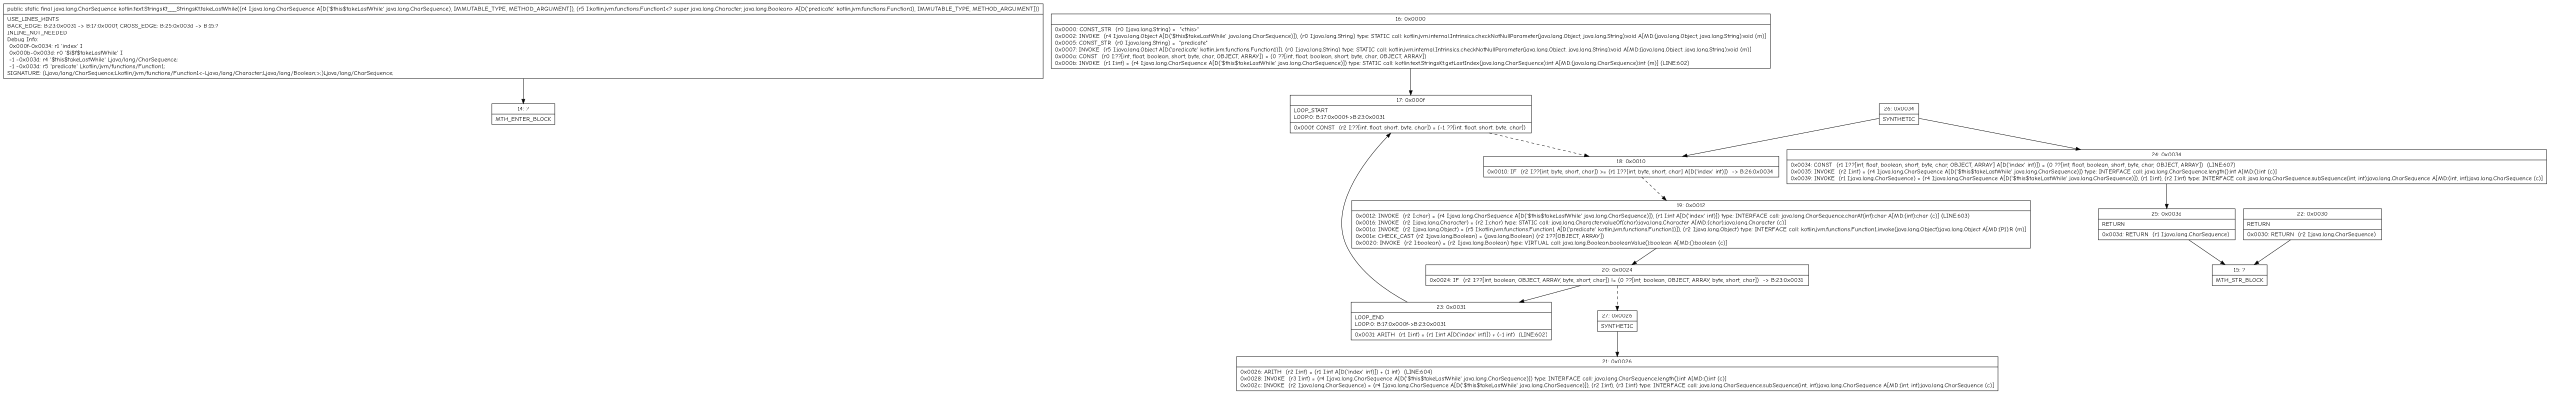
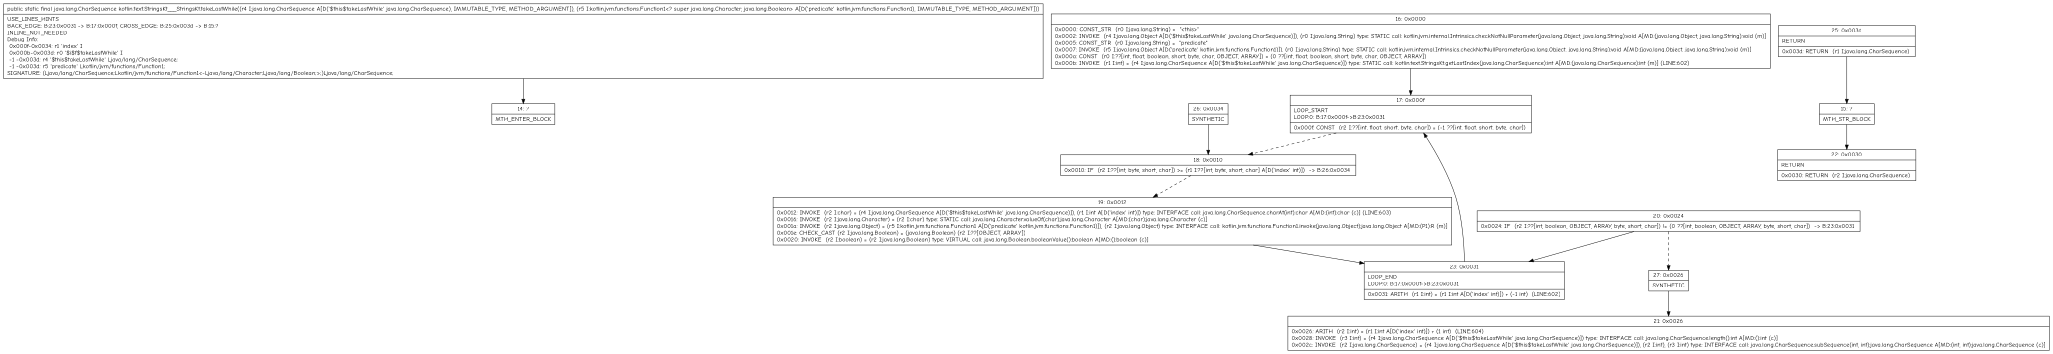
(2167, 167) -> none
(2274, 251) -> (1847, 135)
(1646, 255) -> (1306, 254)
